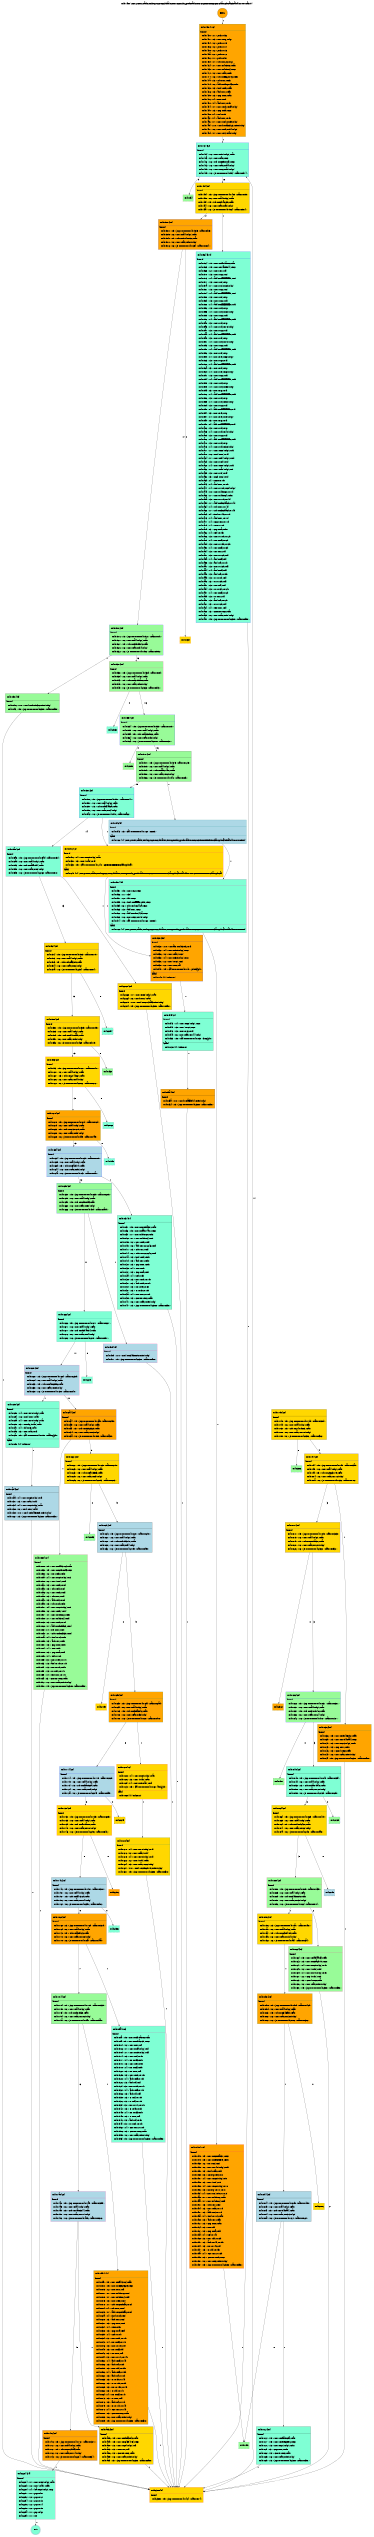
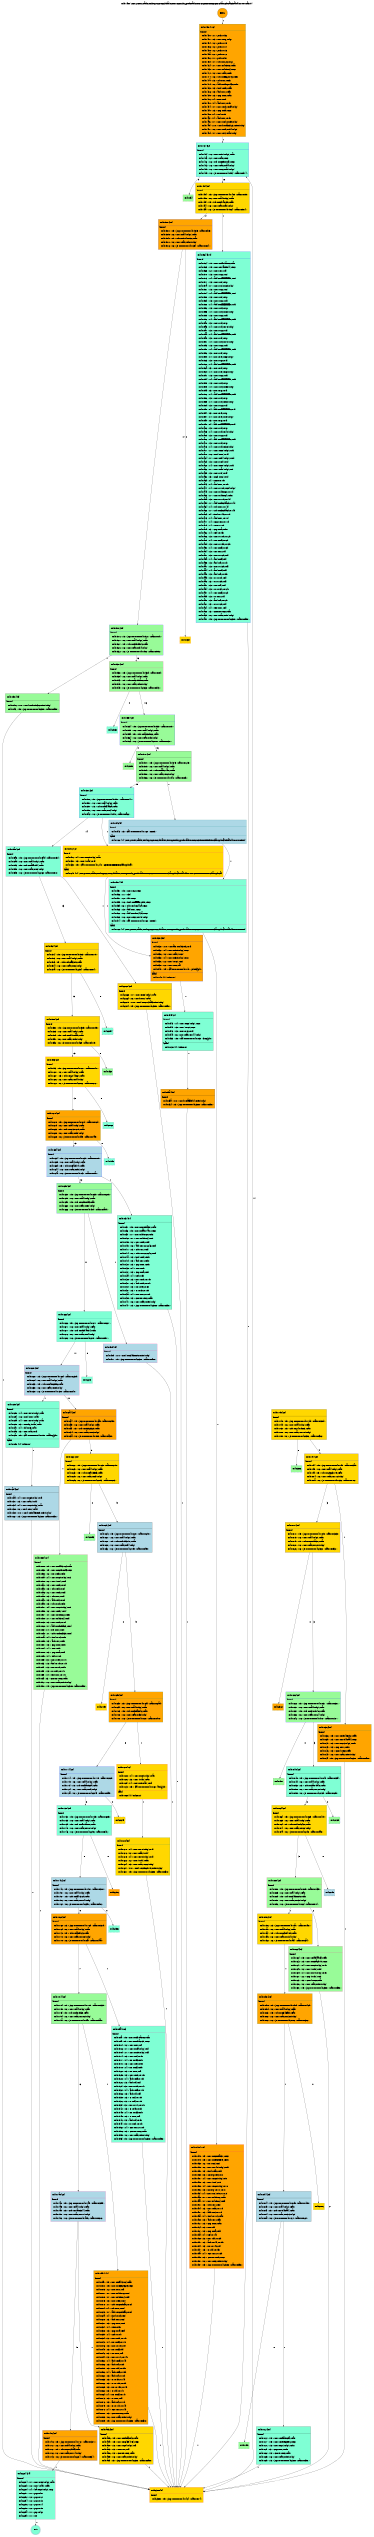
(84, 1820) -> (84, 1820)
(234, 2355) -> (205, 2379)
